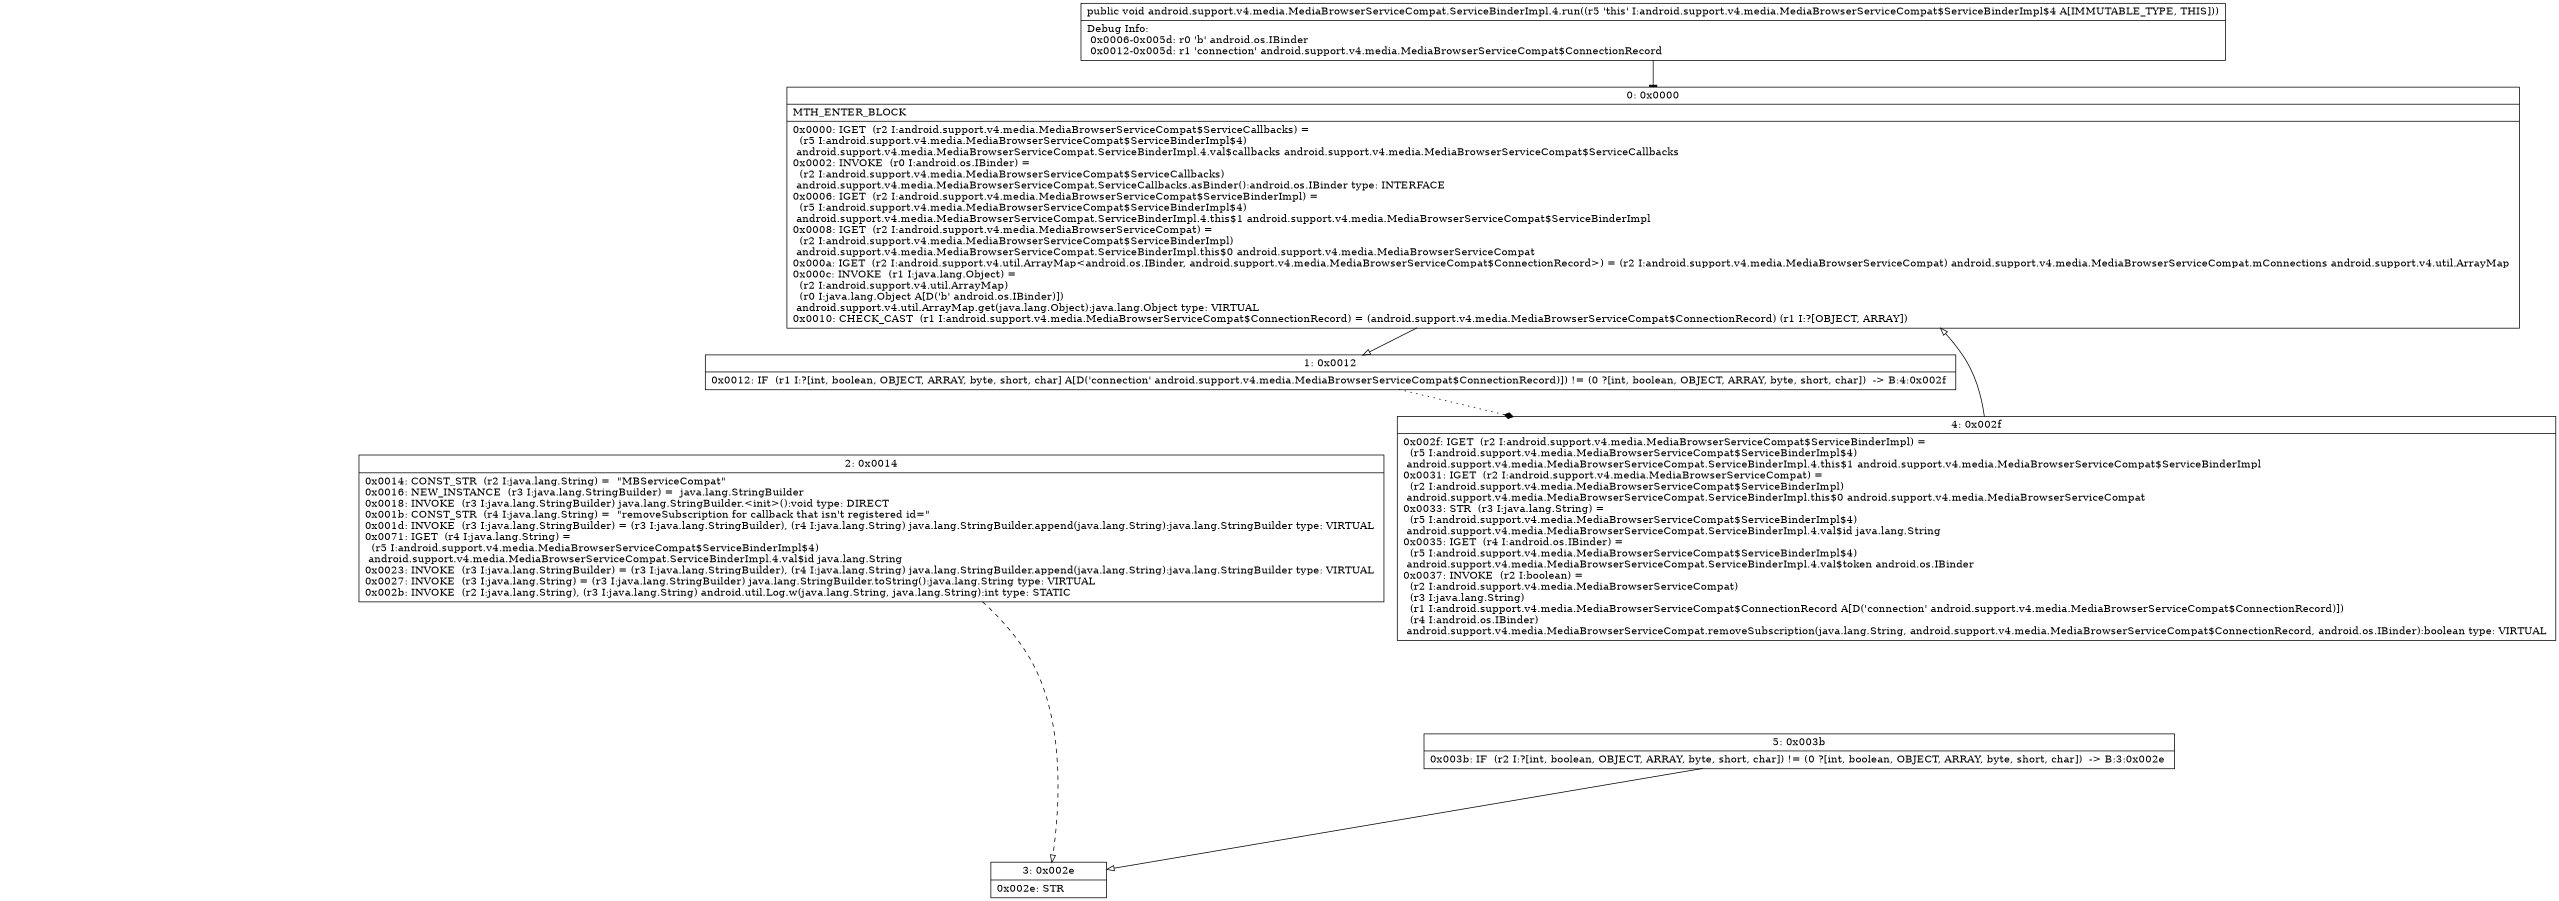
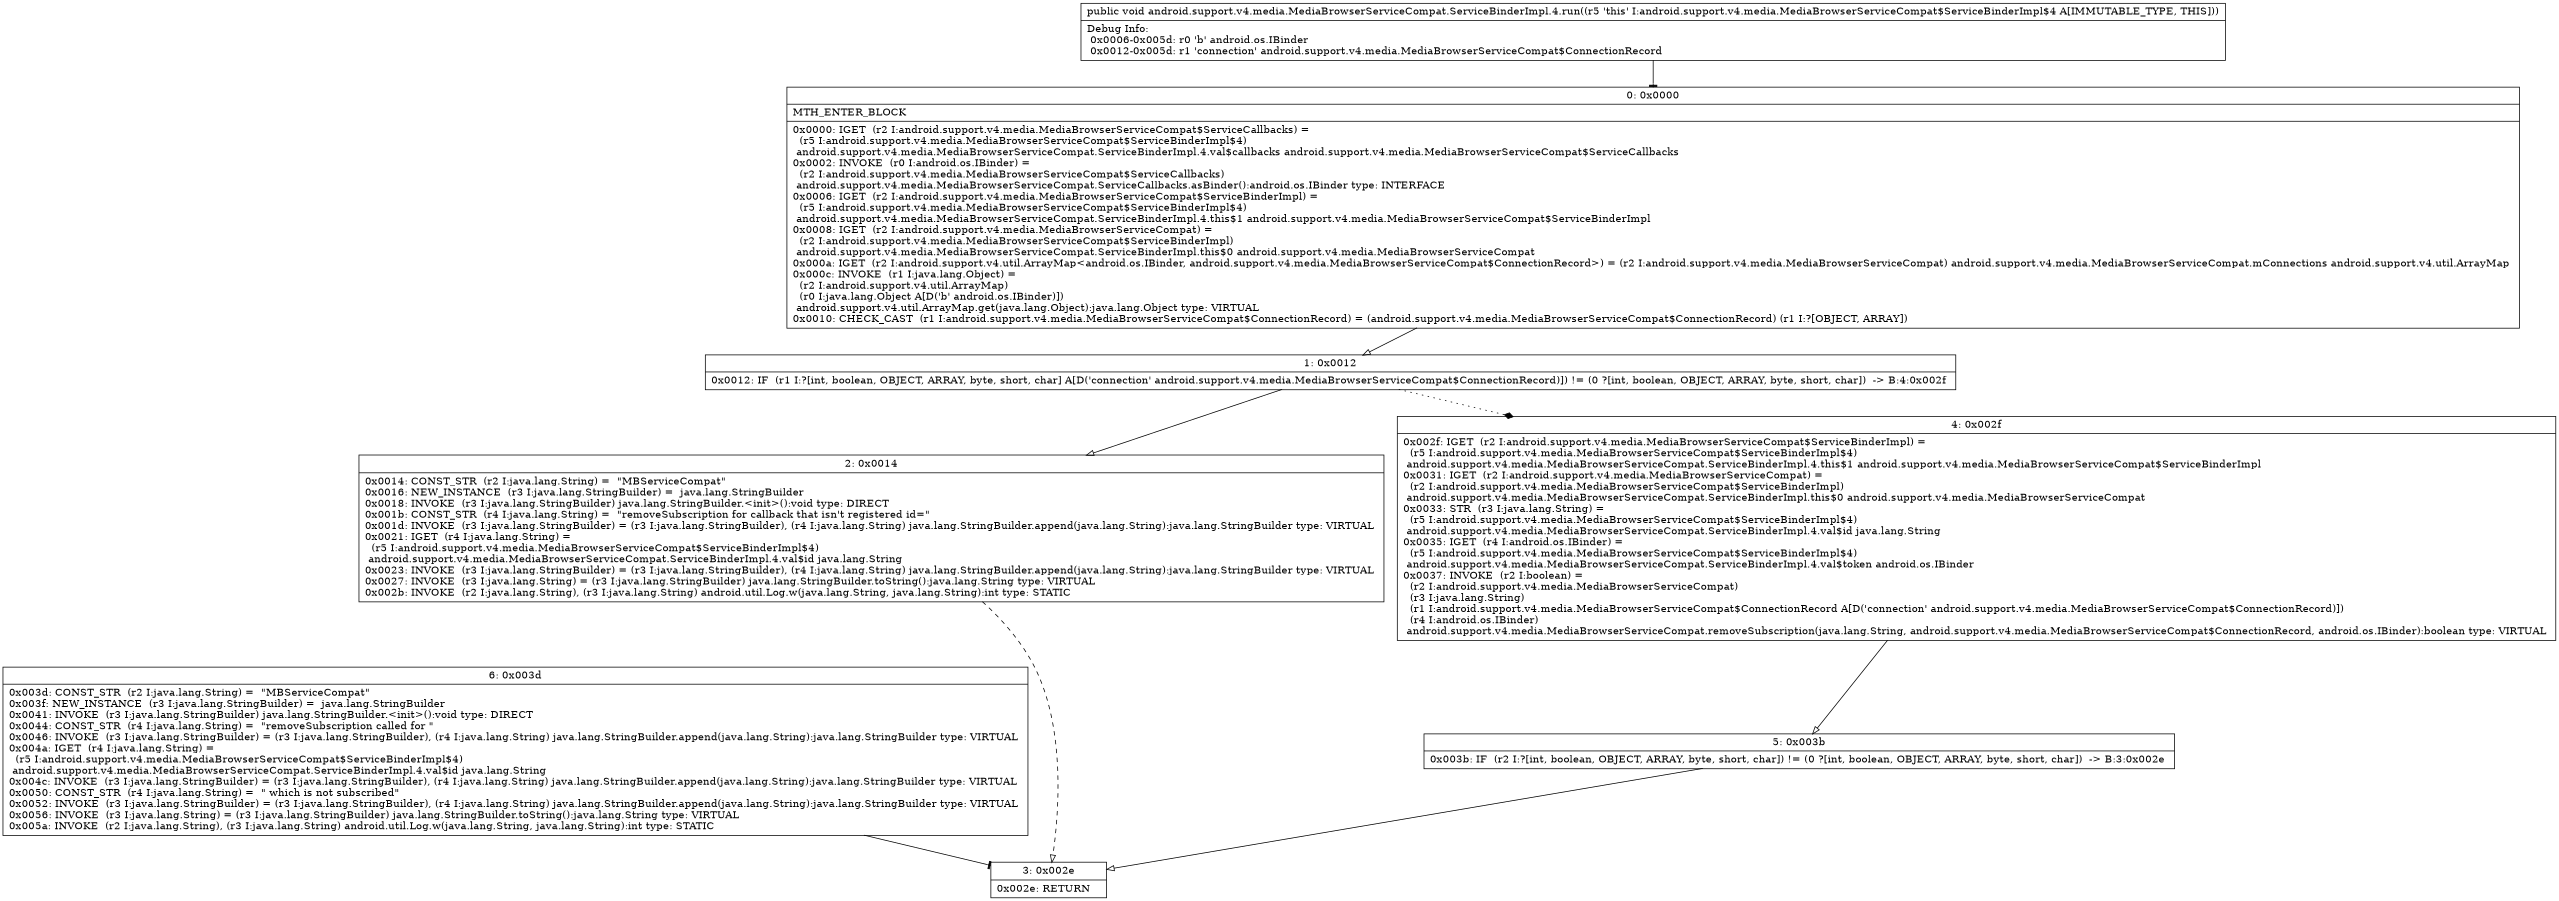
(1972, 372) -> (1852, 684)
none -> (1188, 421)
(470, 537) -> (470, 537)
none -> (515, 751)
(1036, 889) -> (1049, 889)
